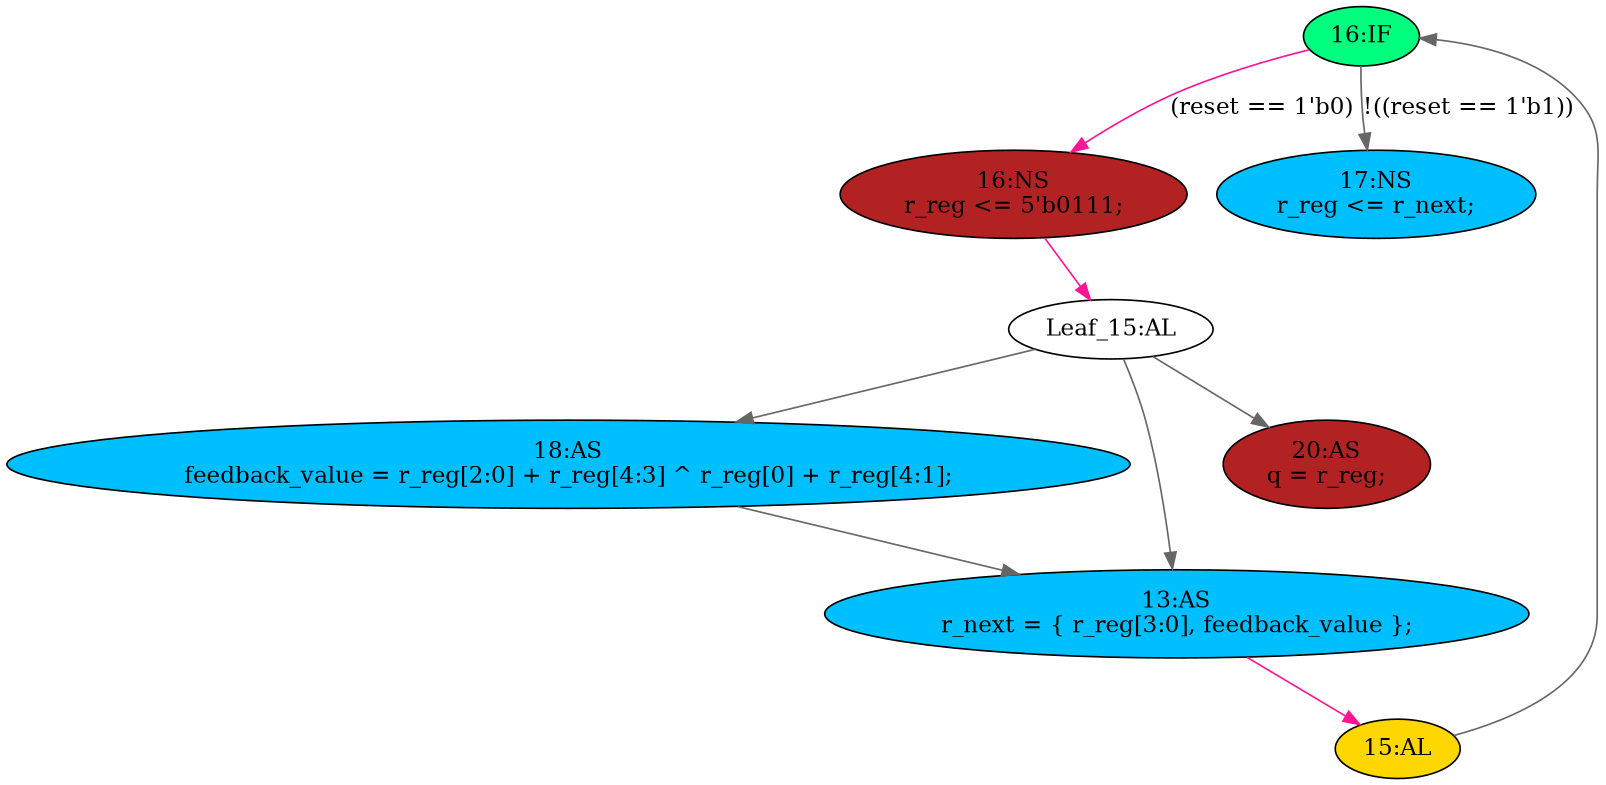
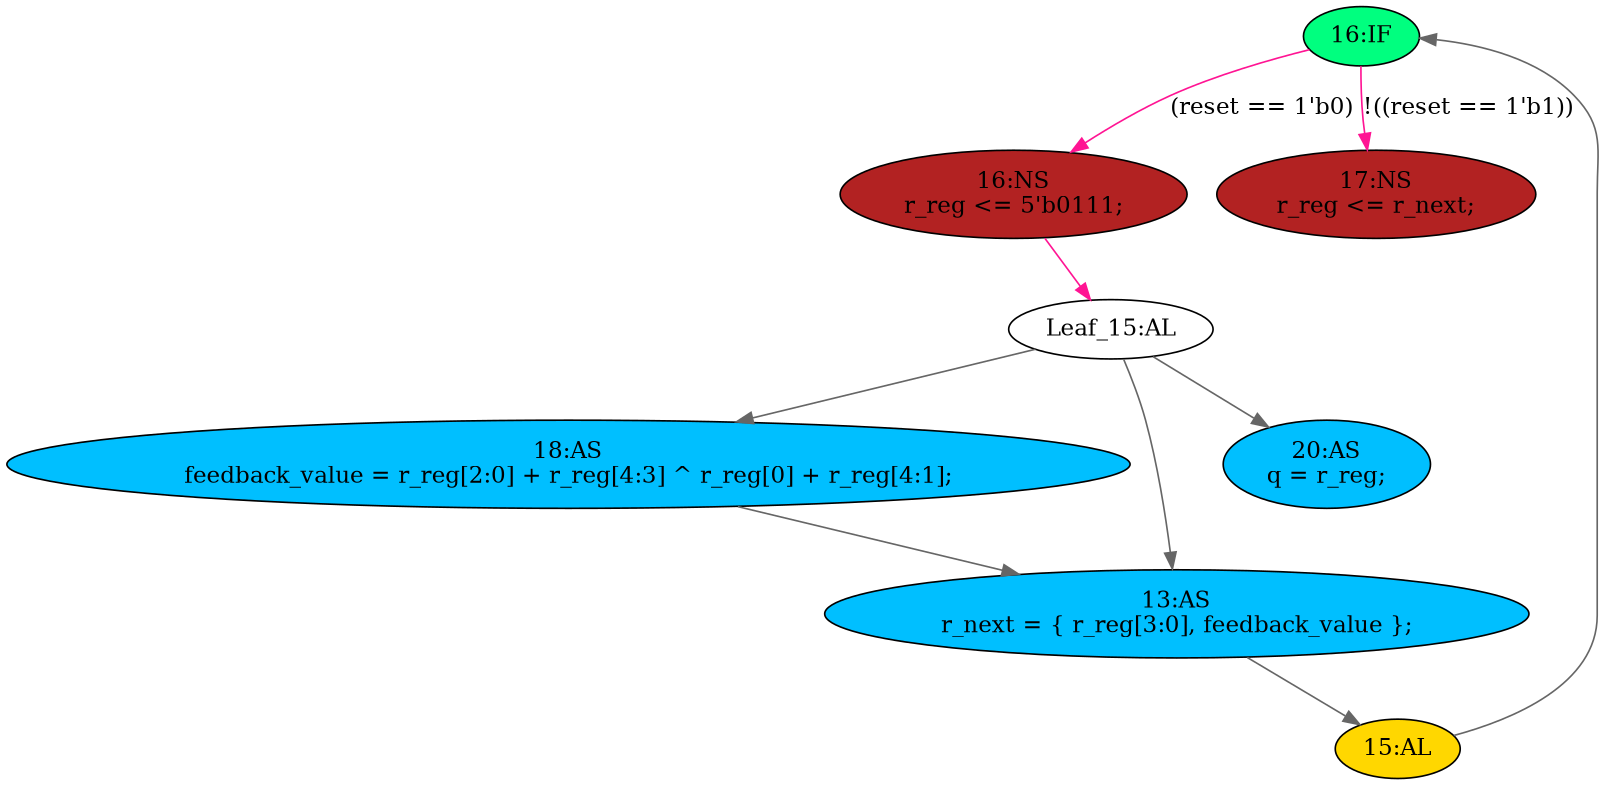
(1362, 100) -> (1362, 100)
(1376, 194) -> (1376, 194)
(1327, 464) -> (1327, 464)
(1296, 687) -> (1296, 687)
